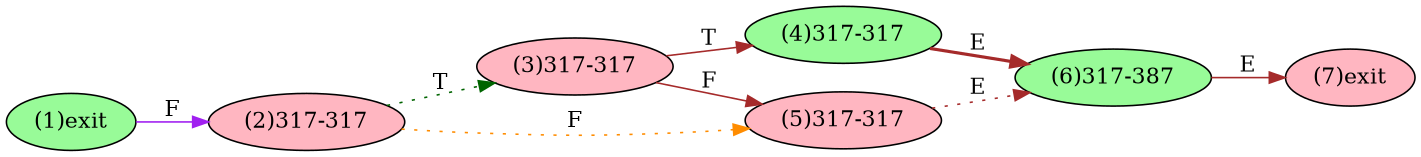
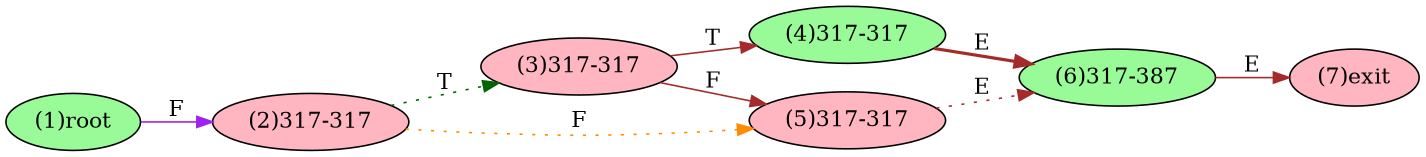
(71, 122) -> (73, 122)
